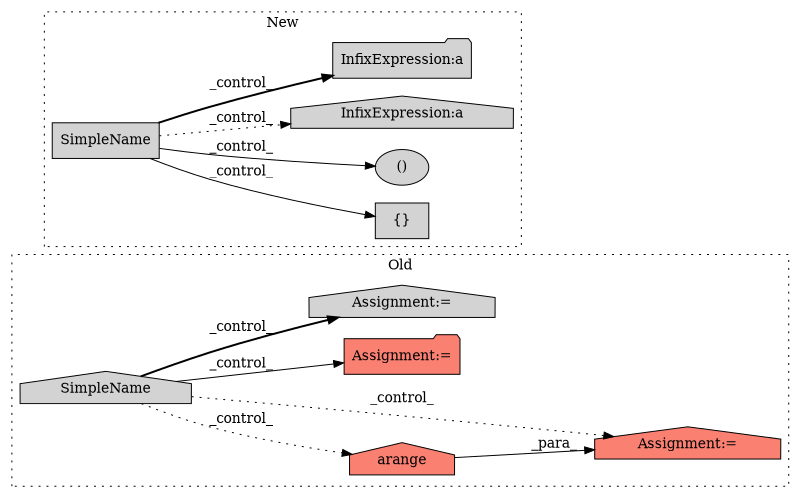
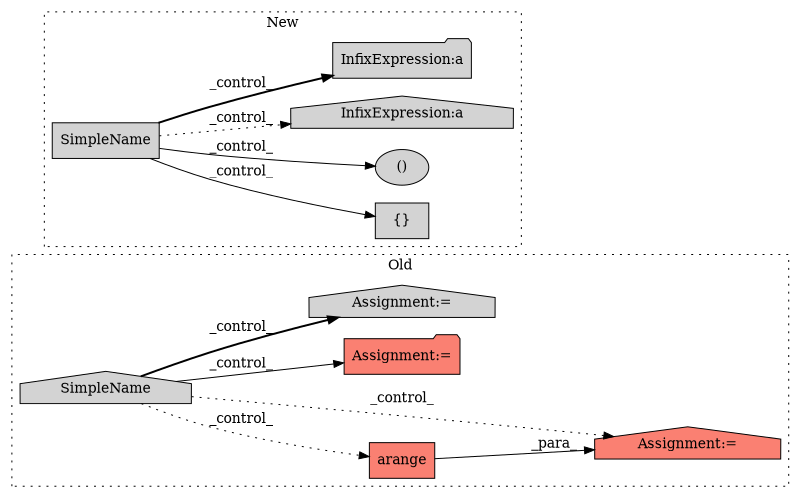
(402, 460) -> (402, 460)
